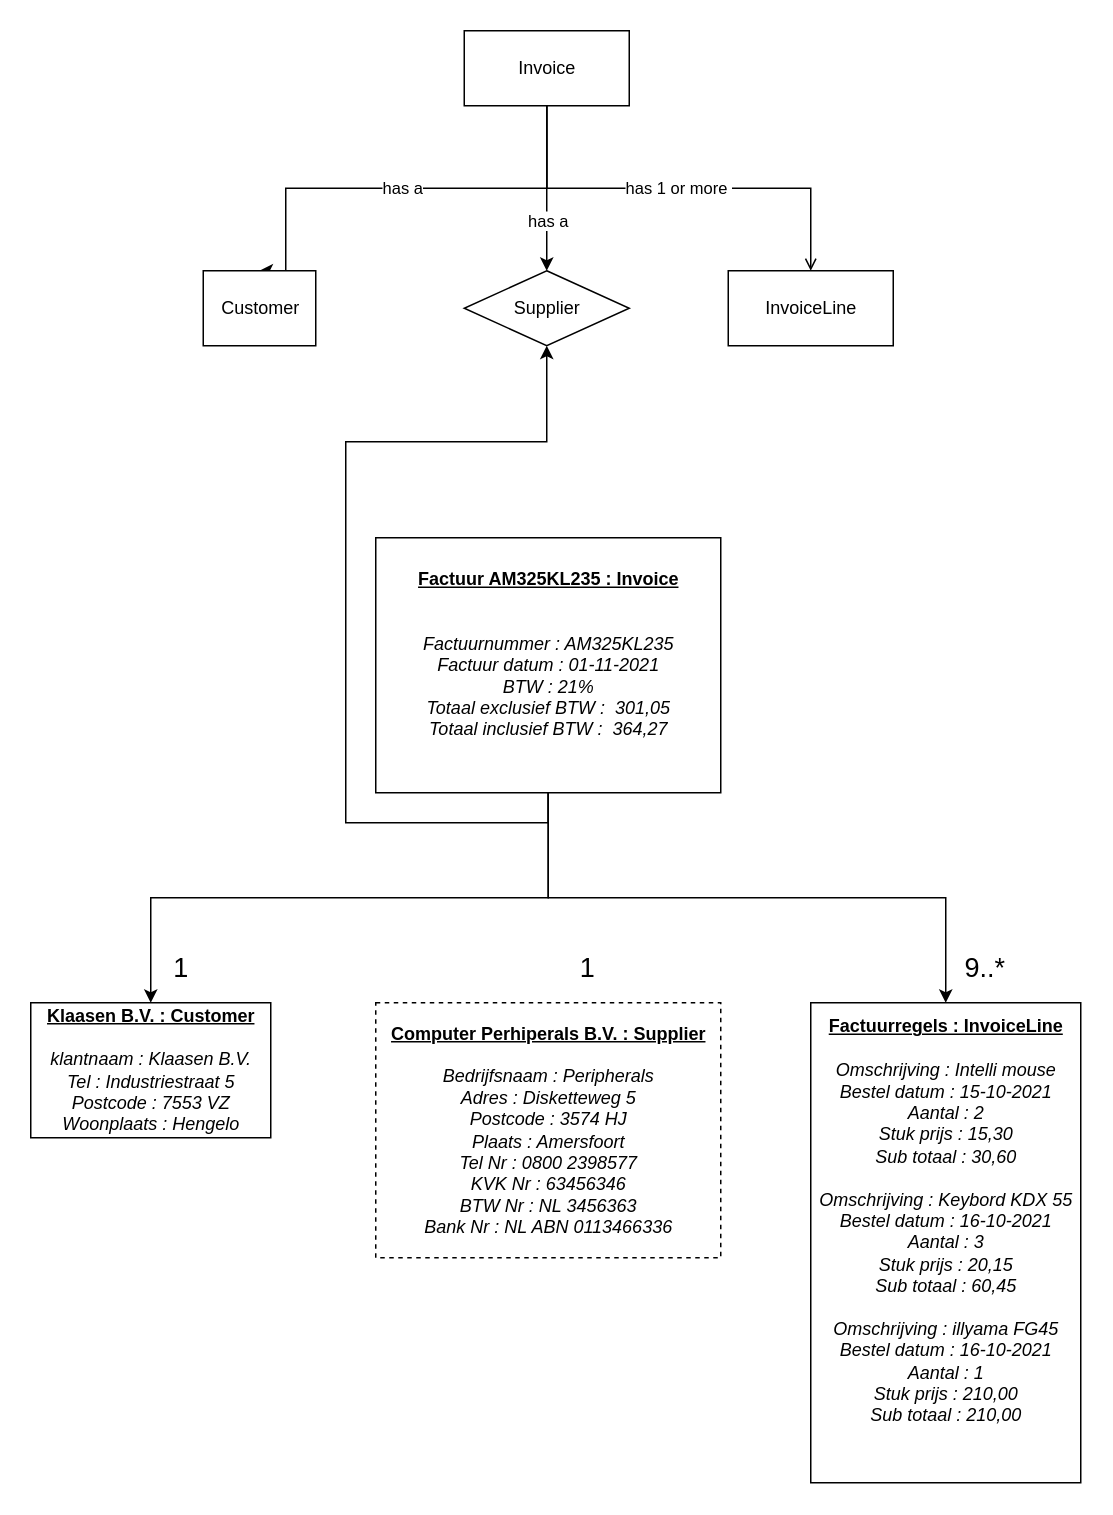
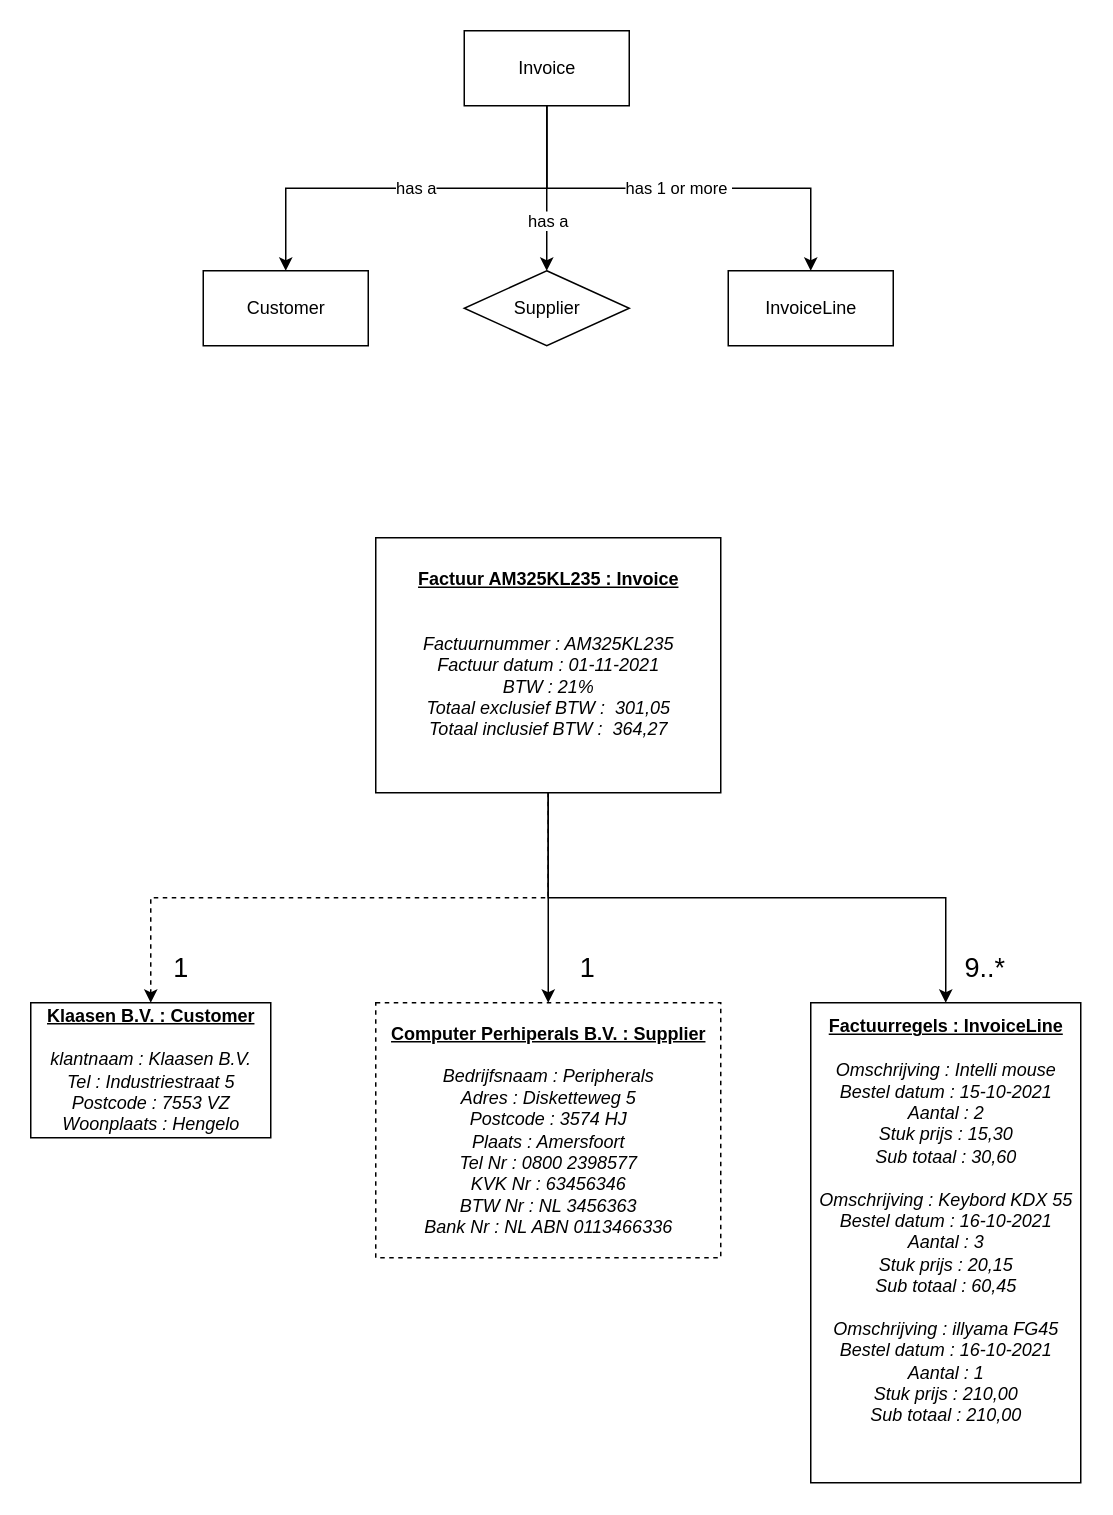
(811, 261) -> (811, 259)
(260, 308) -> (286, 308)
(346, 589) -> (548, 946)
(303, 898) -> (303, 898)
